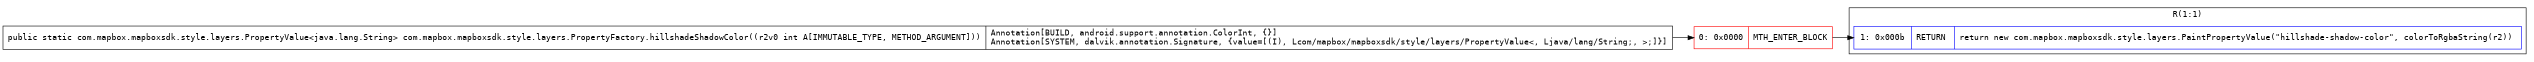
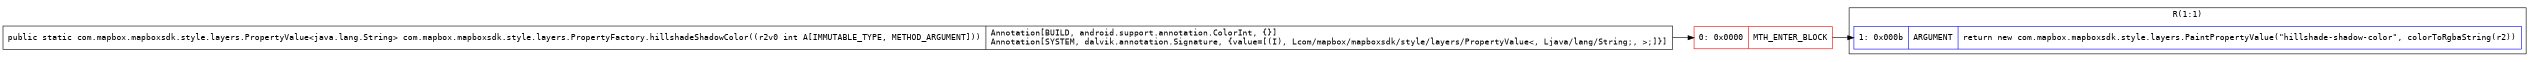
(1931, 37) -> (1933, 37)
